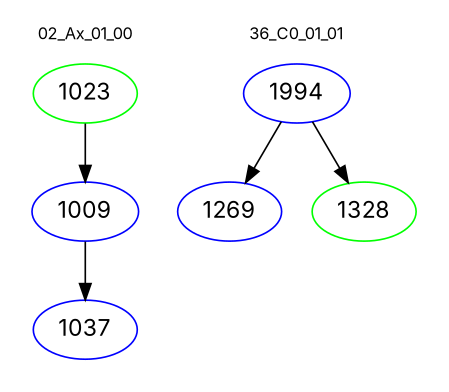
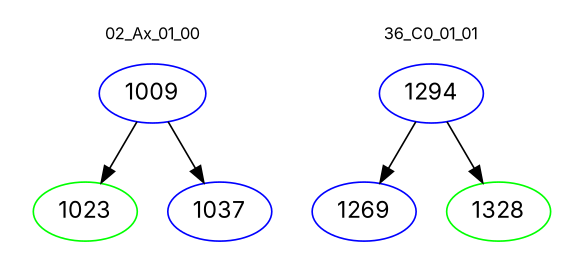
(297, 93) -> (431, 93)
(85, 145) -> (123, 145)
